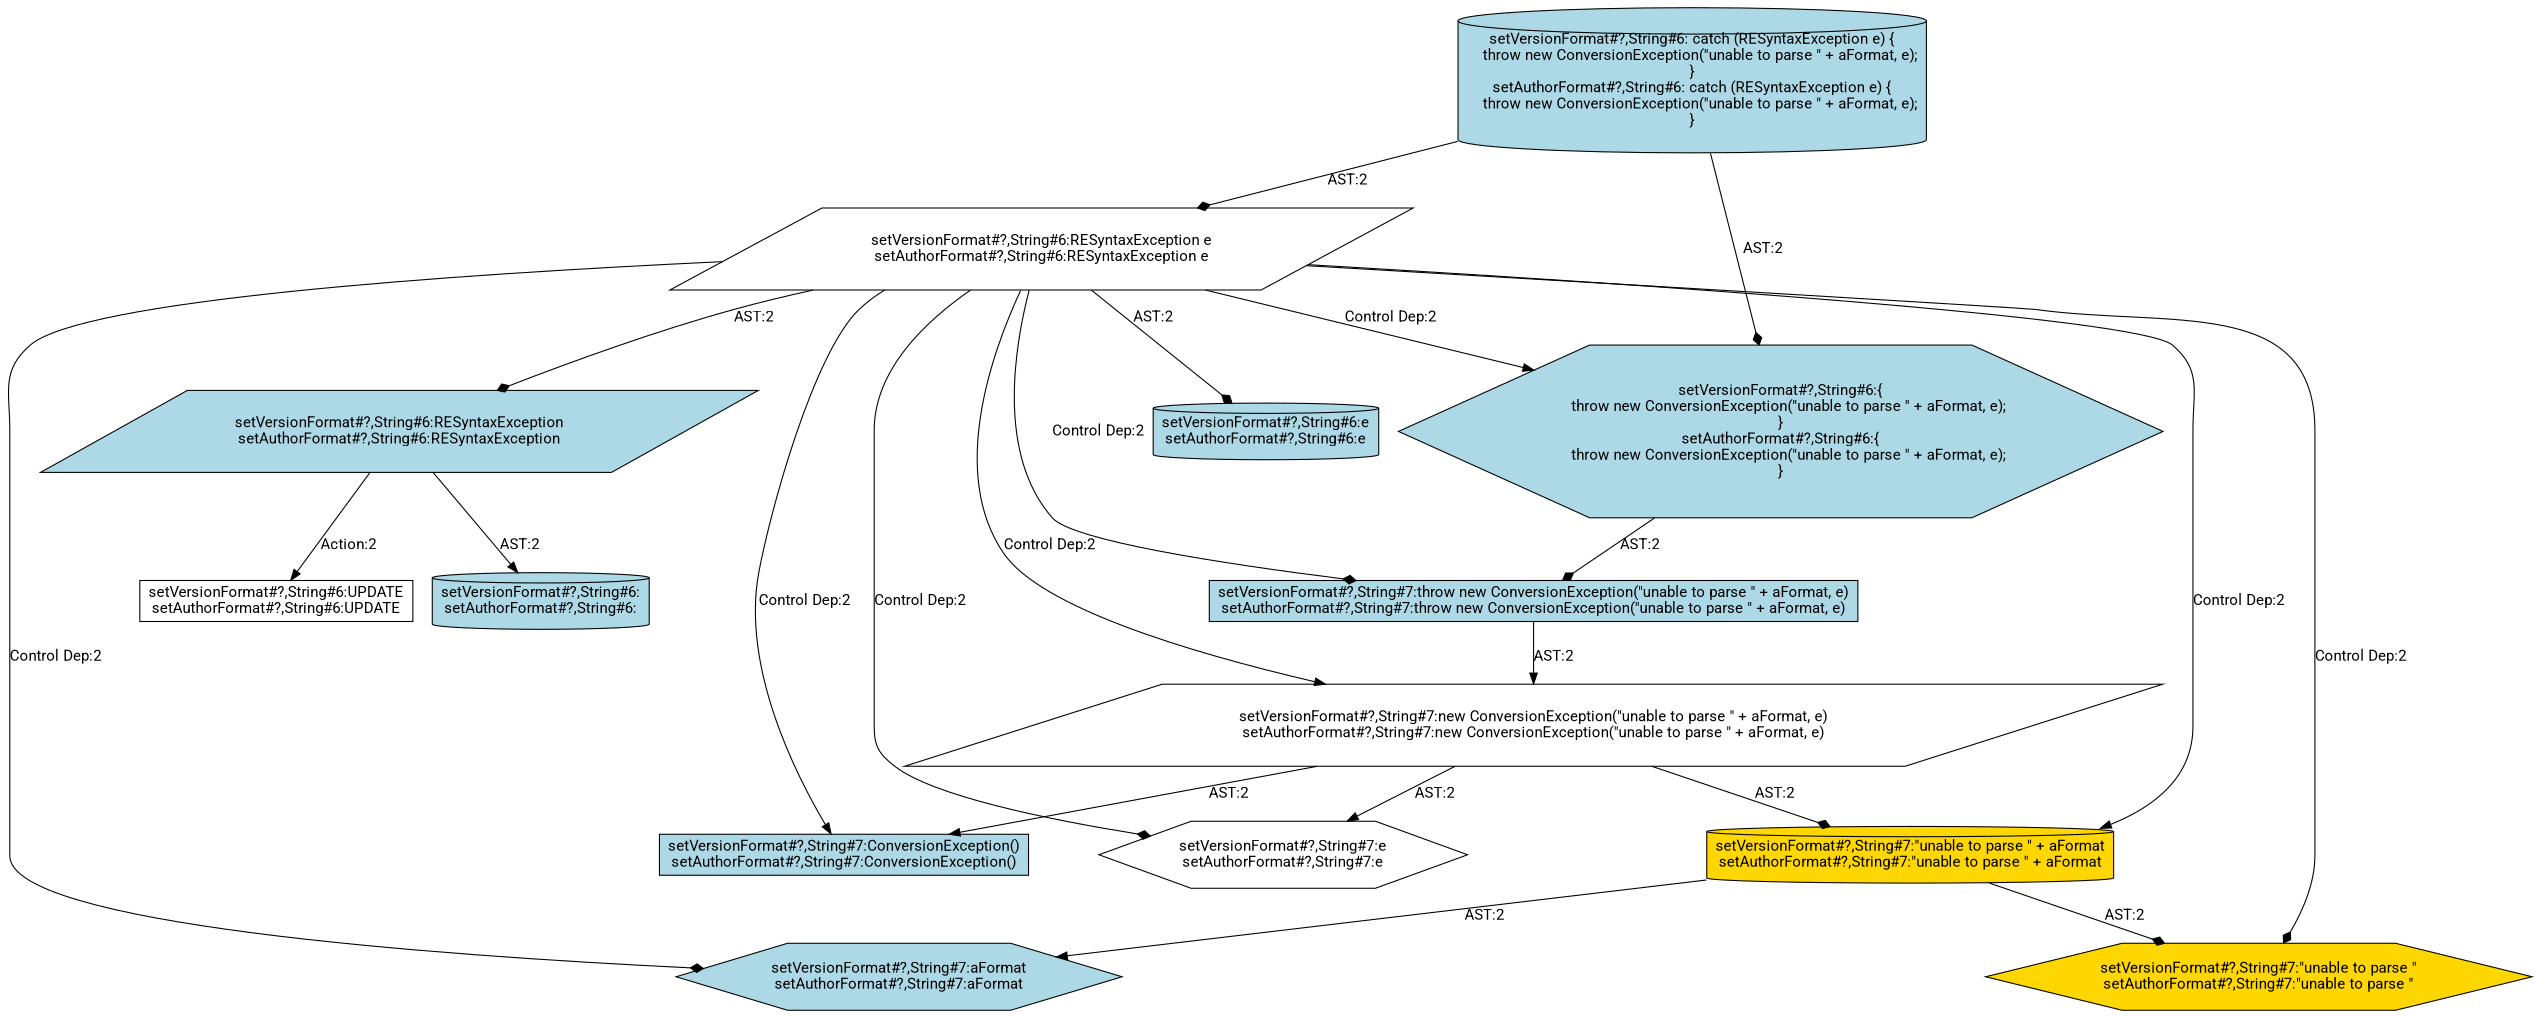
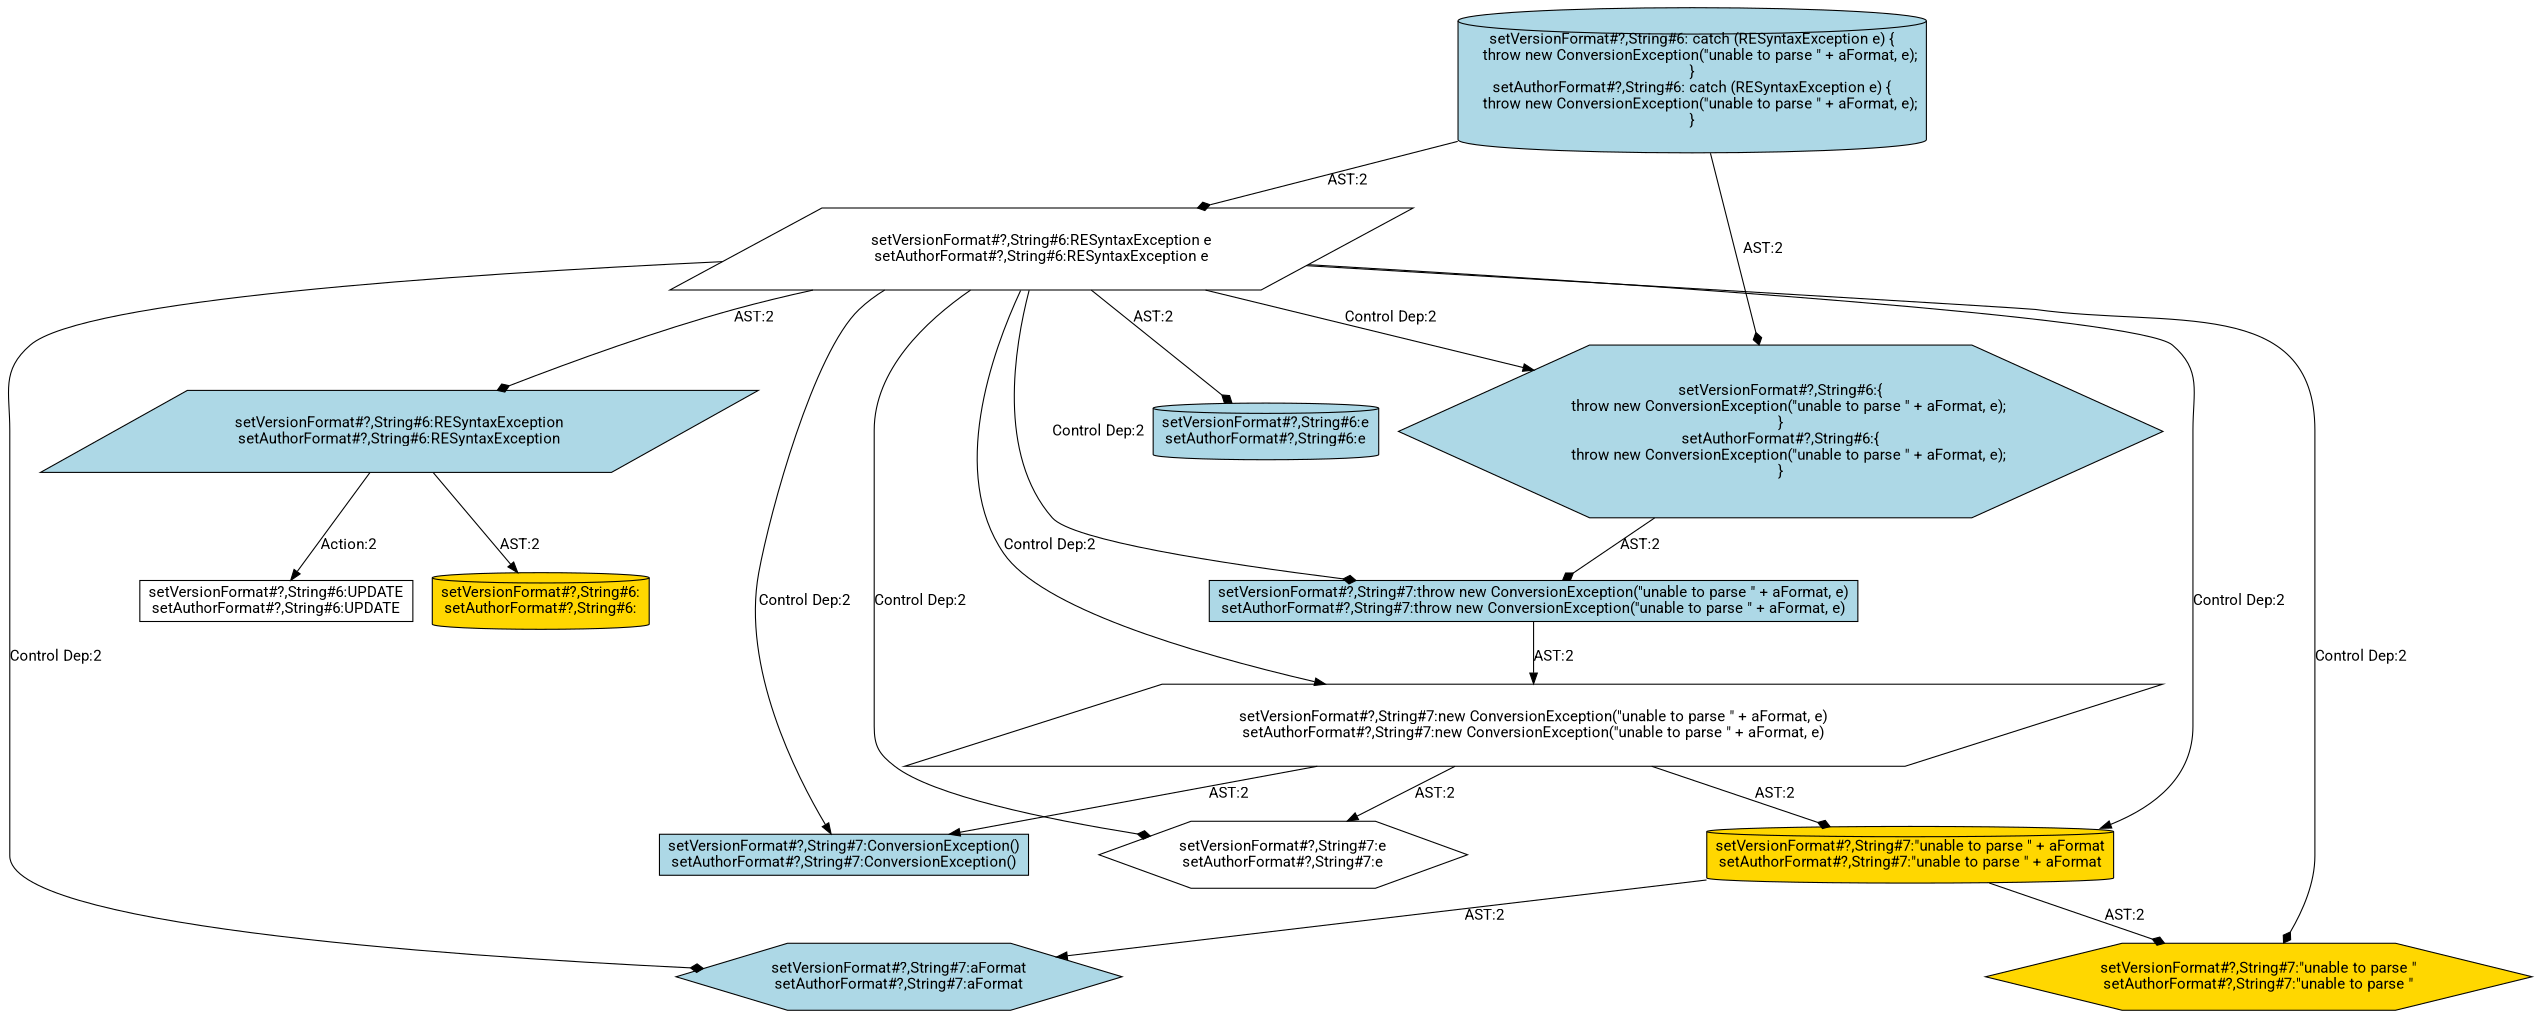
(541, 601) -> (541, 601)
